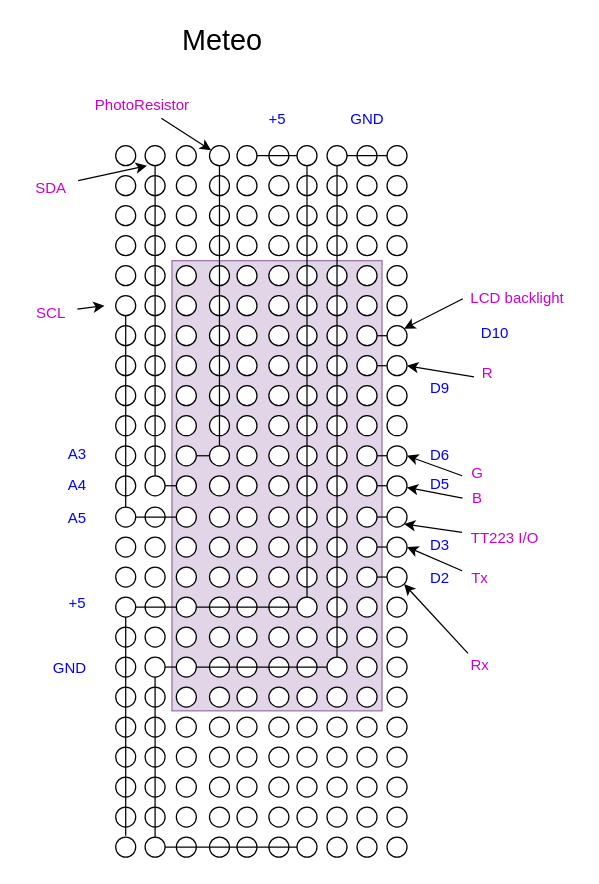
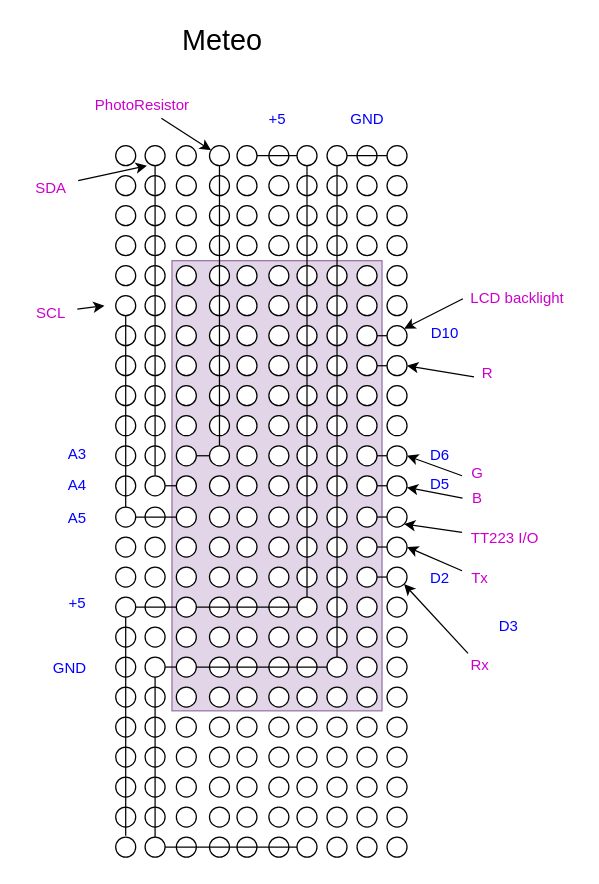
(494, 333) -> (444, 333)
(439, 388) -> none
(439, 546) -> (508, 627)
